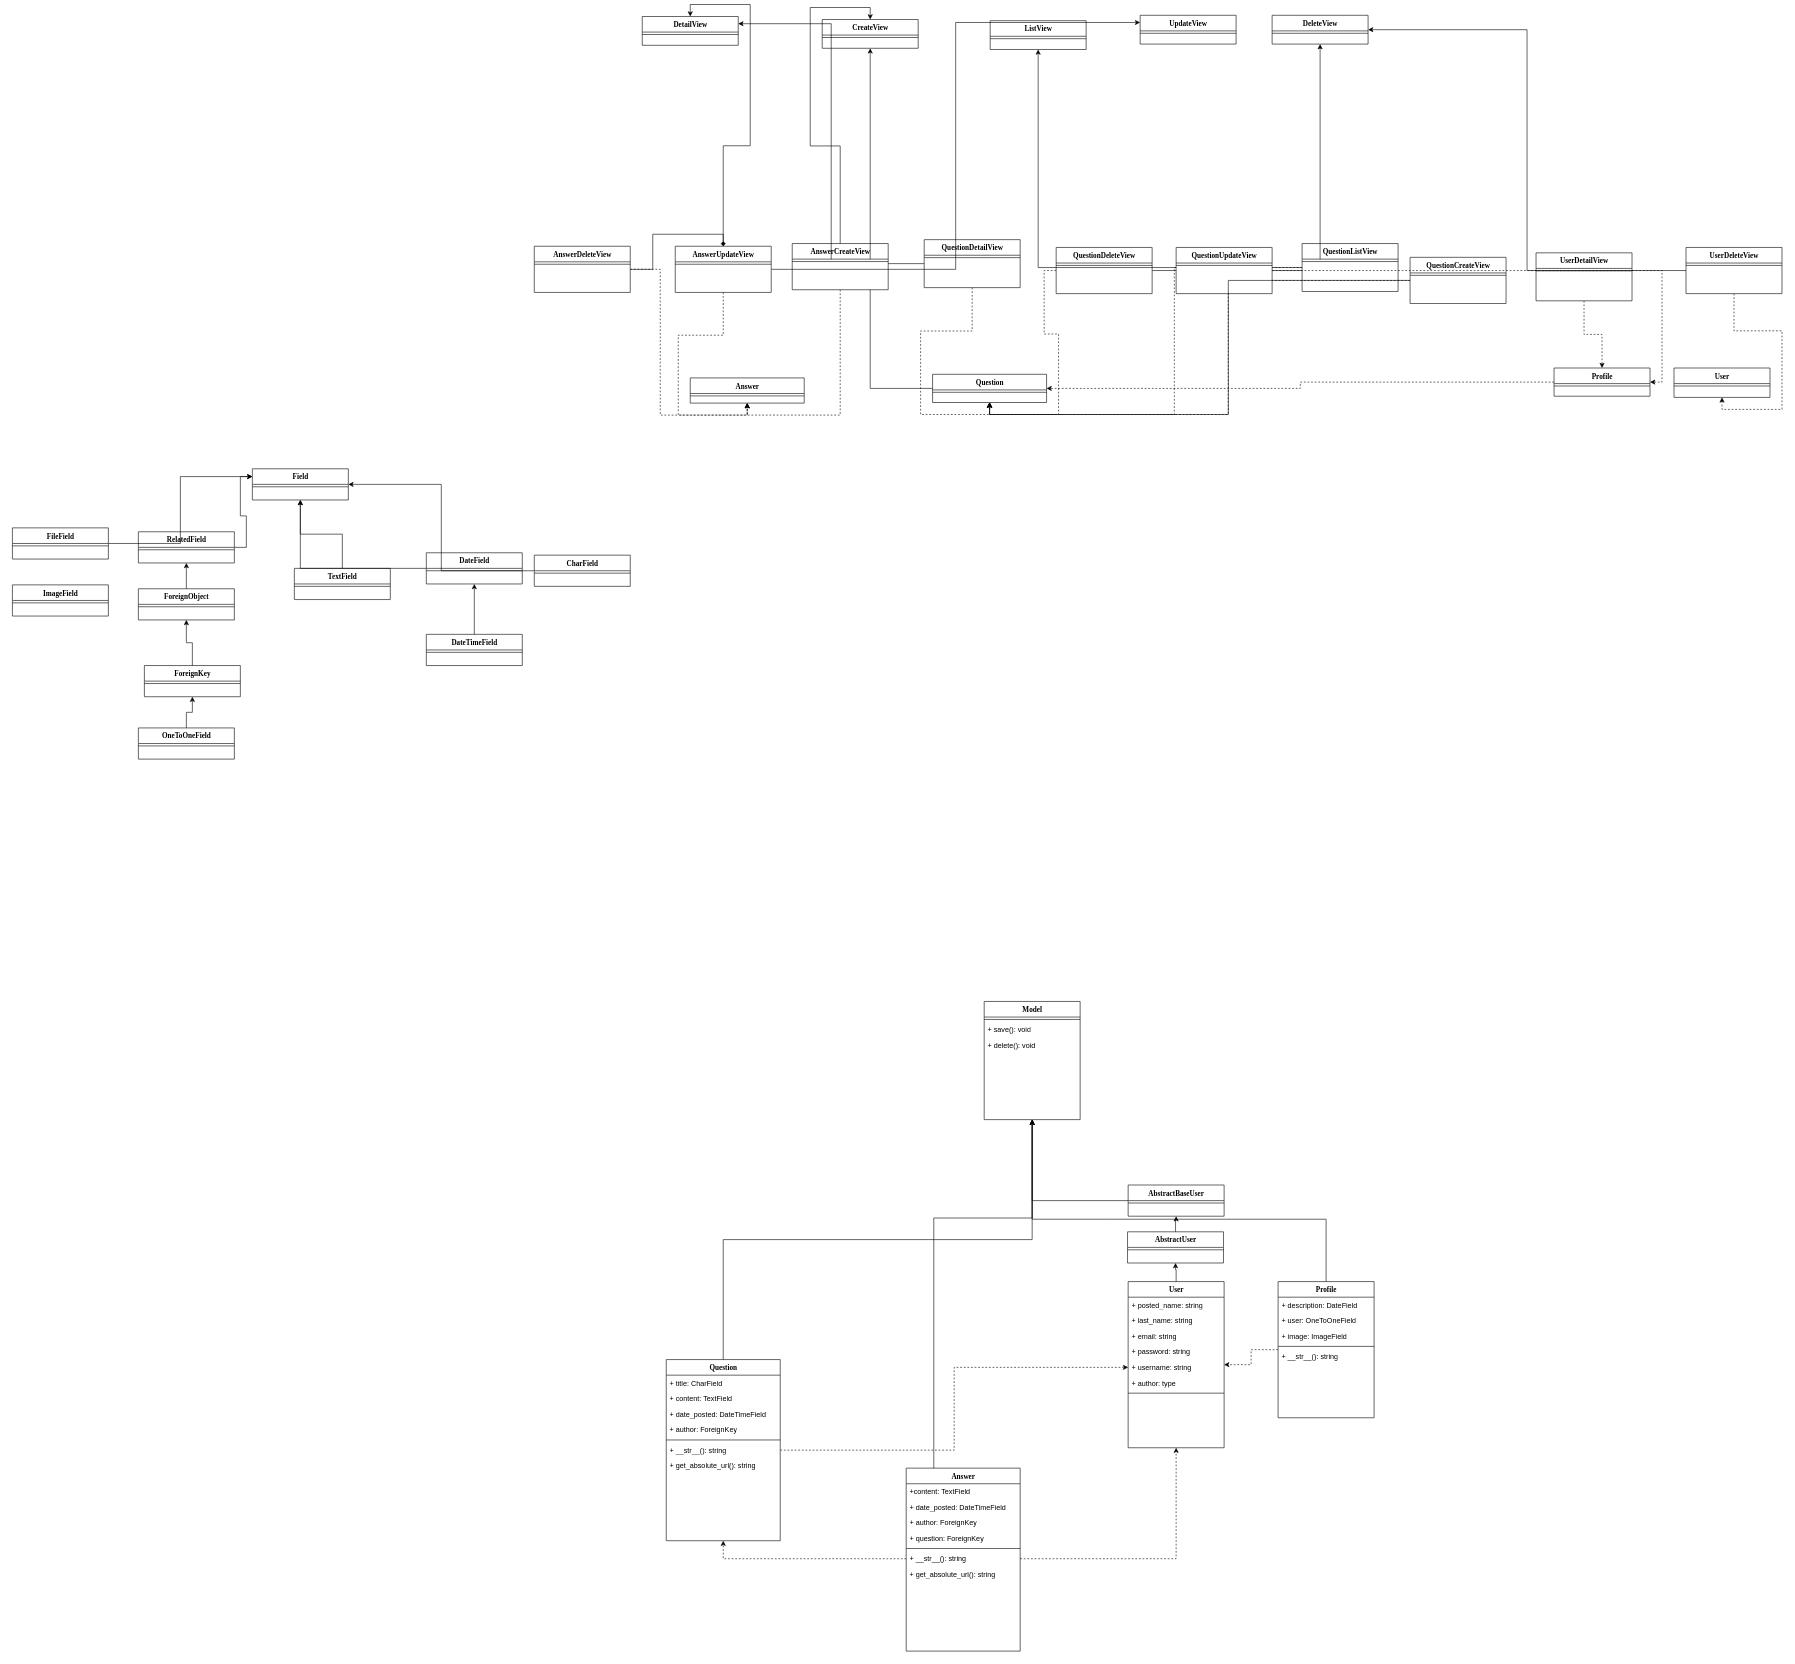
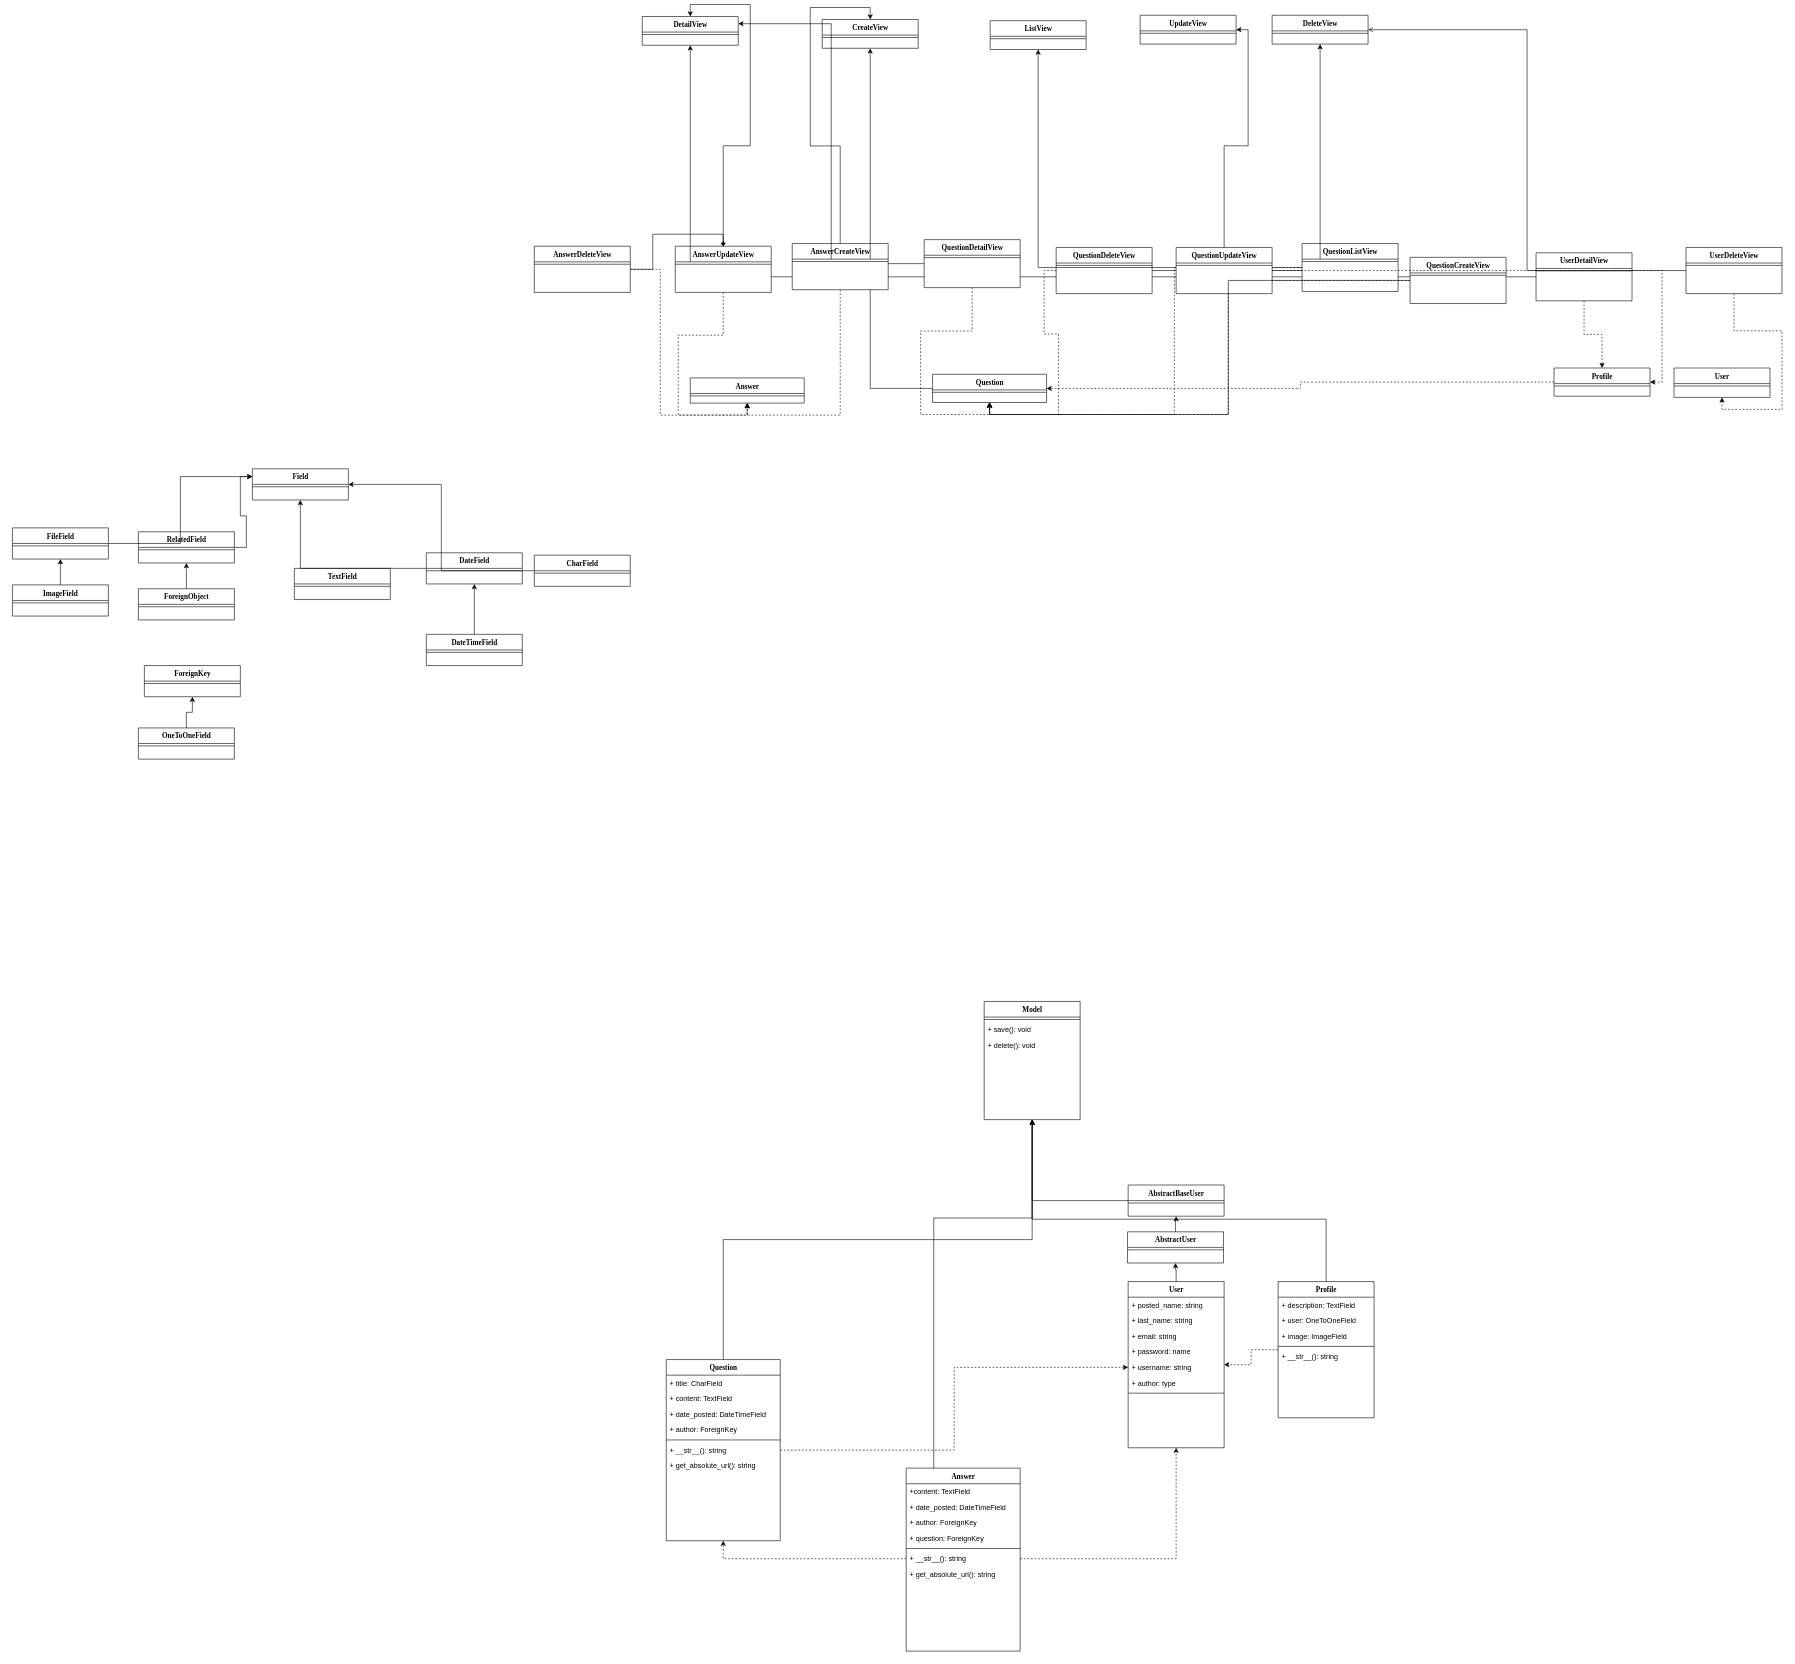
(1045, 23) -> none
none -> (1245, 30)
(1373, 30) -> (1372, 30)
none -> (690, 50)
(338, 534) -> none
none -> (60, 573)
(190, 643) -> none
(1324, 1306) -> (1324, 1306)
(1164, 1353) -> (1161, 1353)
